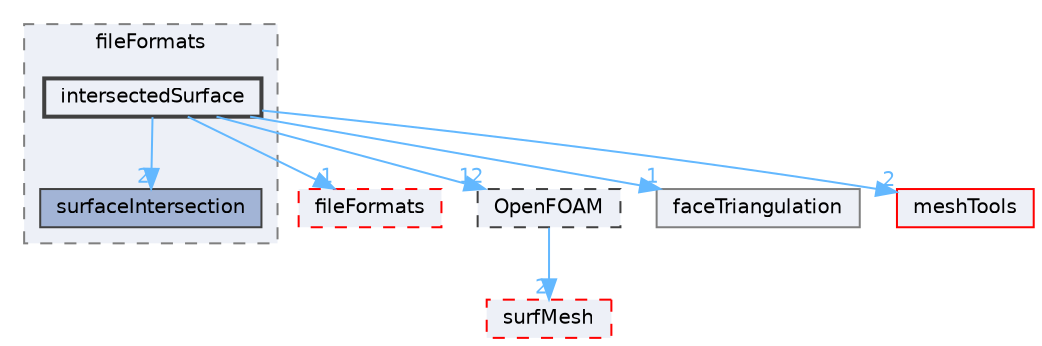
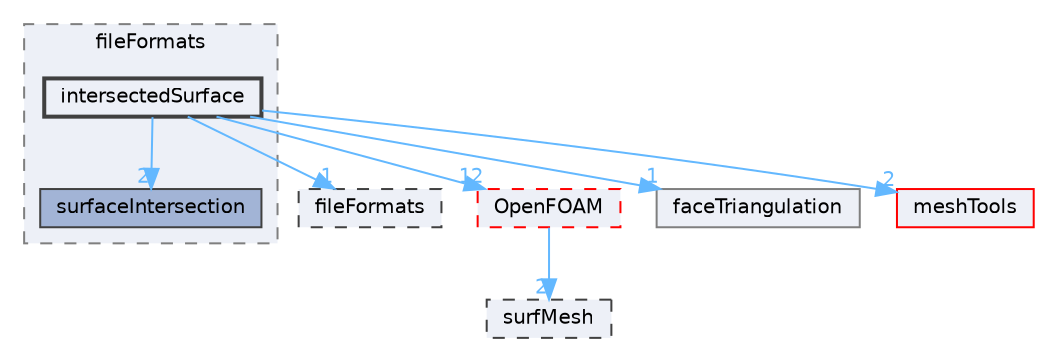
(370, 208) -> (370, 208)
(549, 208) -> (549, 208)
(549, 319) -> (549, 319)
